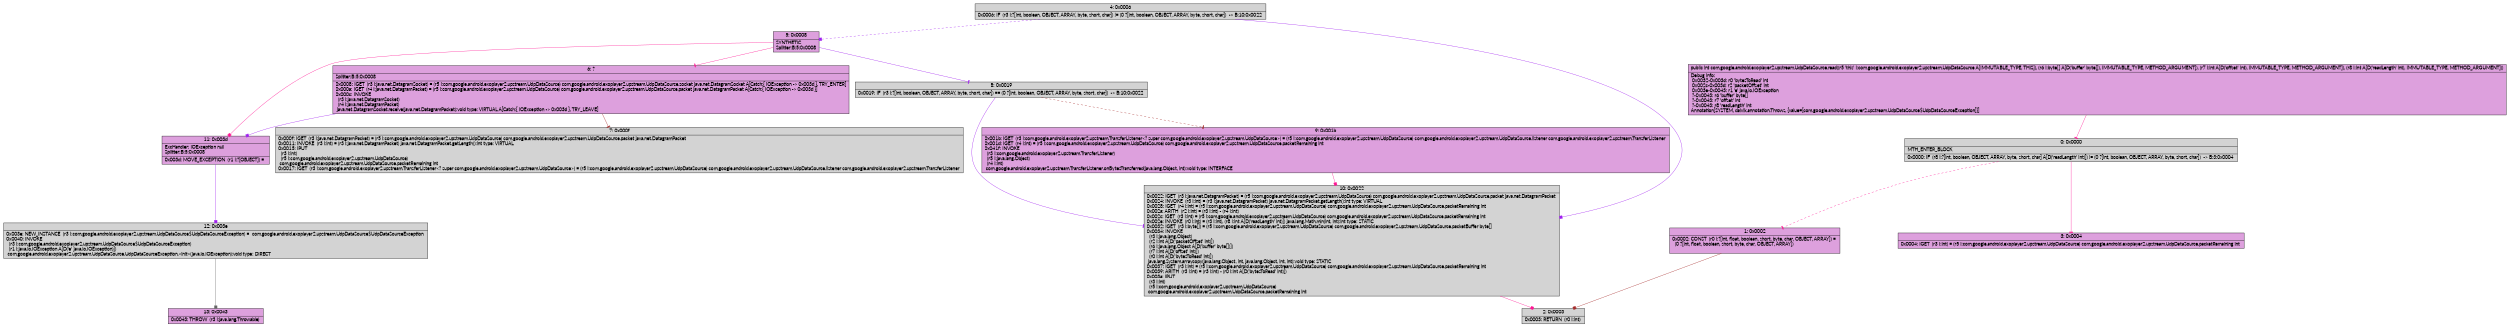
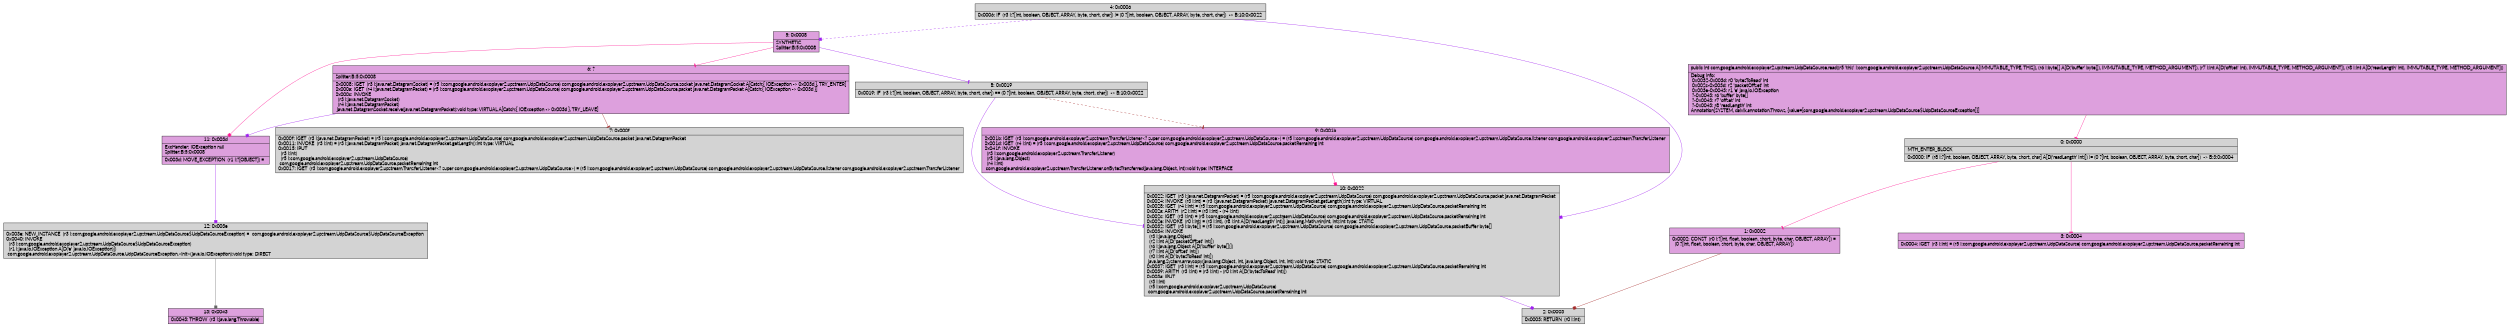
(1889, 187) -> (1889, 187)
(1515, 302) -> (1515, 302)
